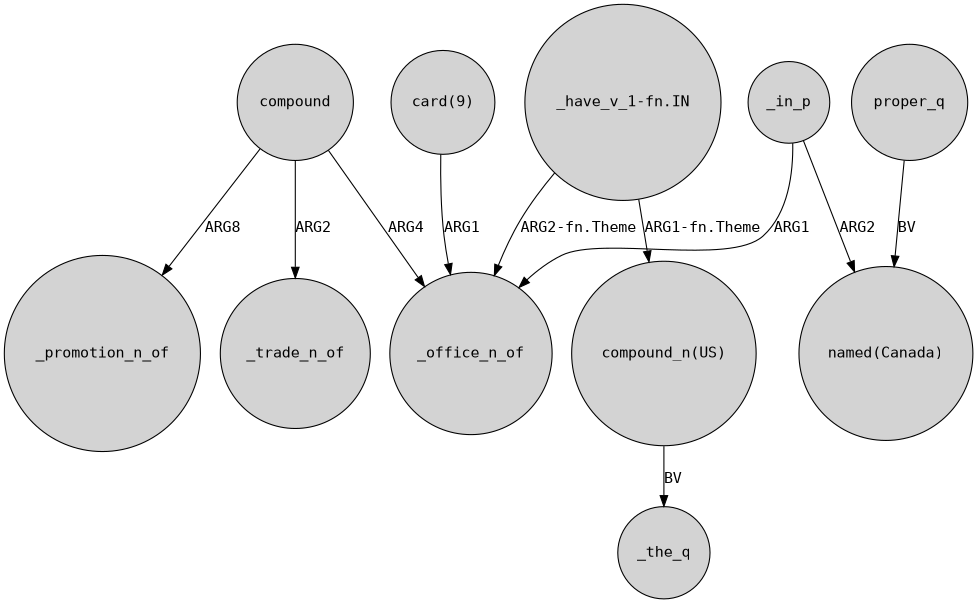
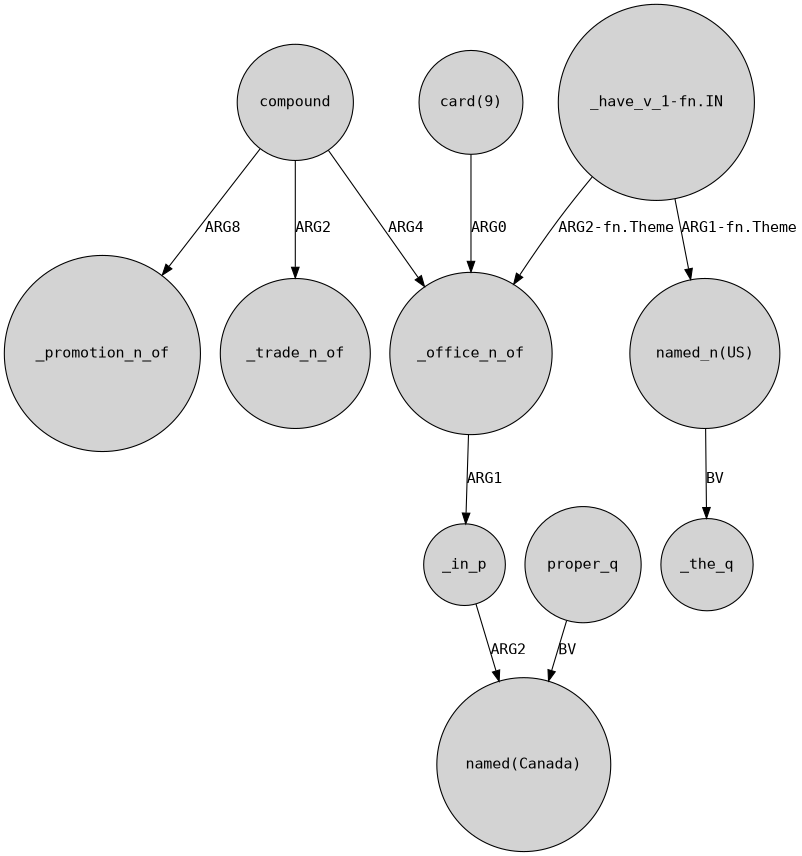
(462, 228) -> (489, 228)
(692, 250) -> (467, 474)
(664, 353) -> (705, 353)
